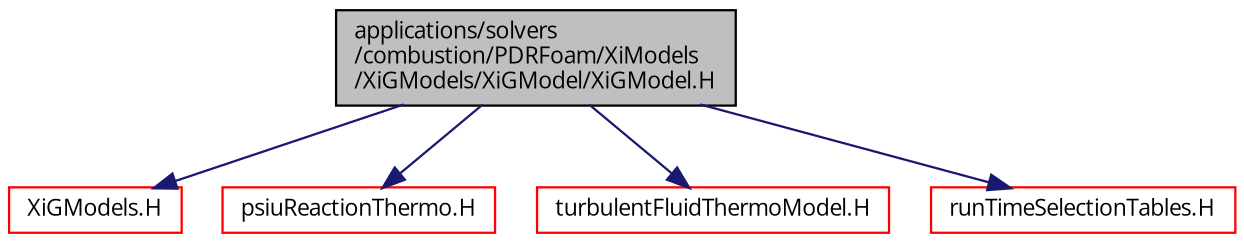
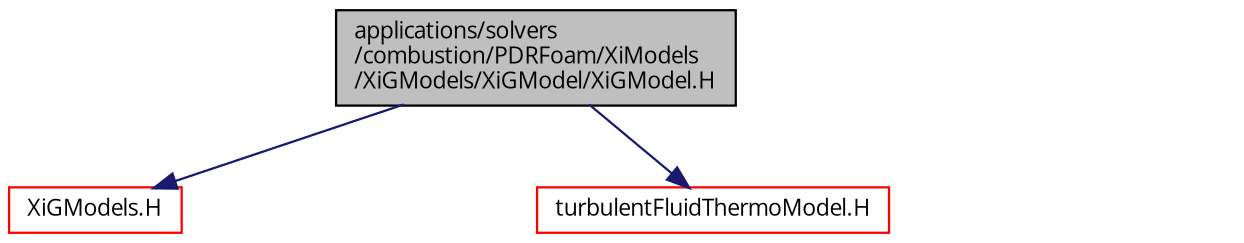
(359, 210) -> none
(1083, 210) -> none
